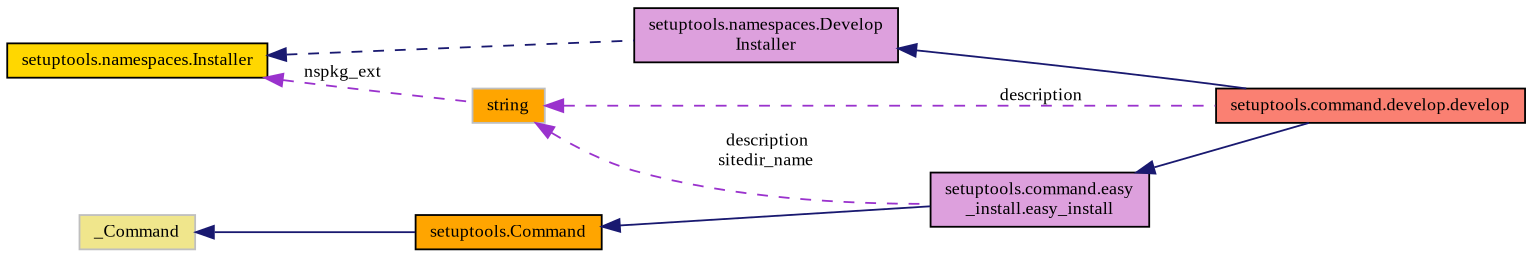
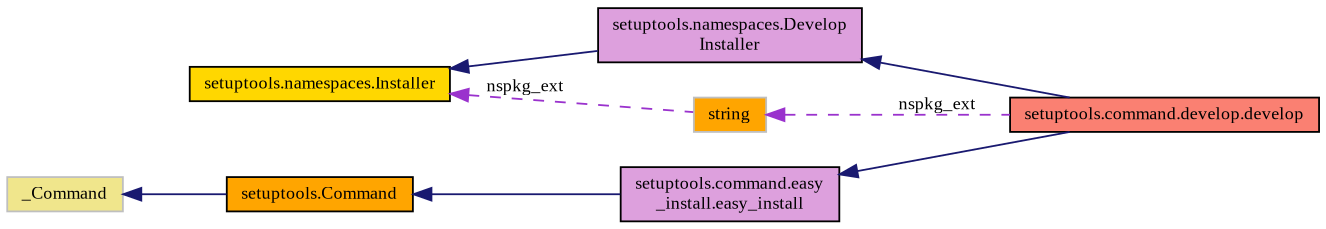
(460, 48) -> (533, 59)
(1040, 96) -> (936, 105)
(735, 192) -> none
